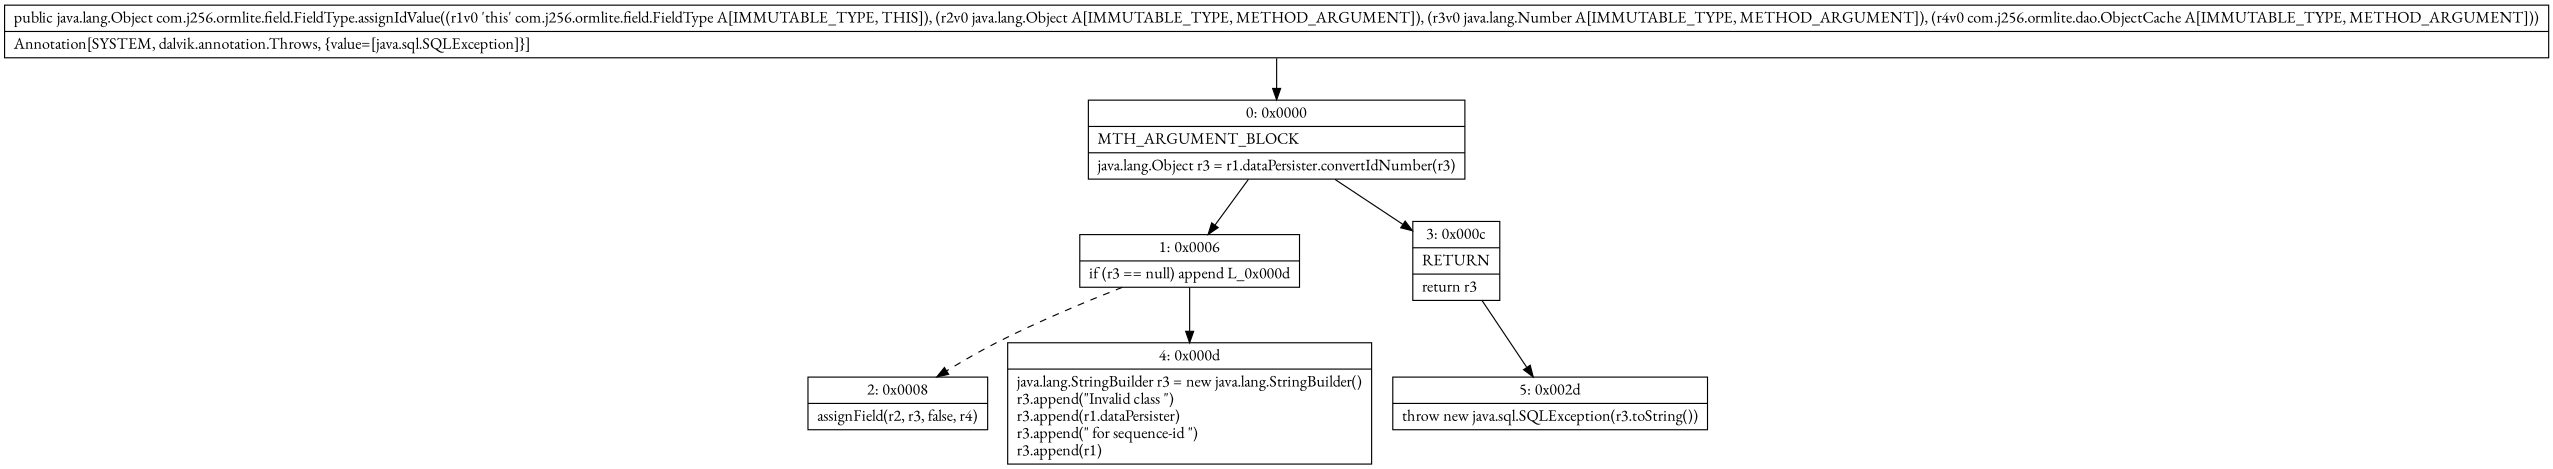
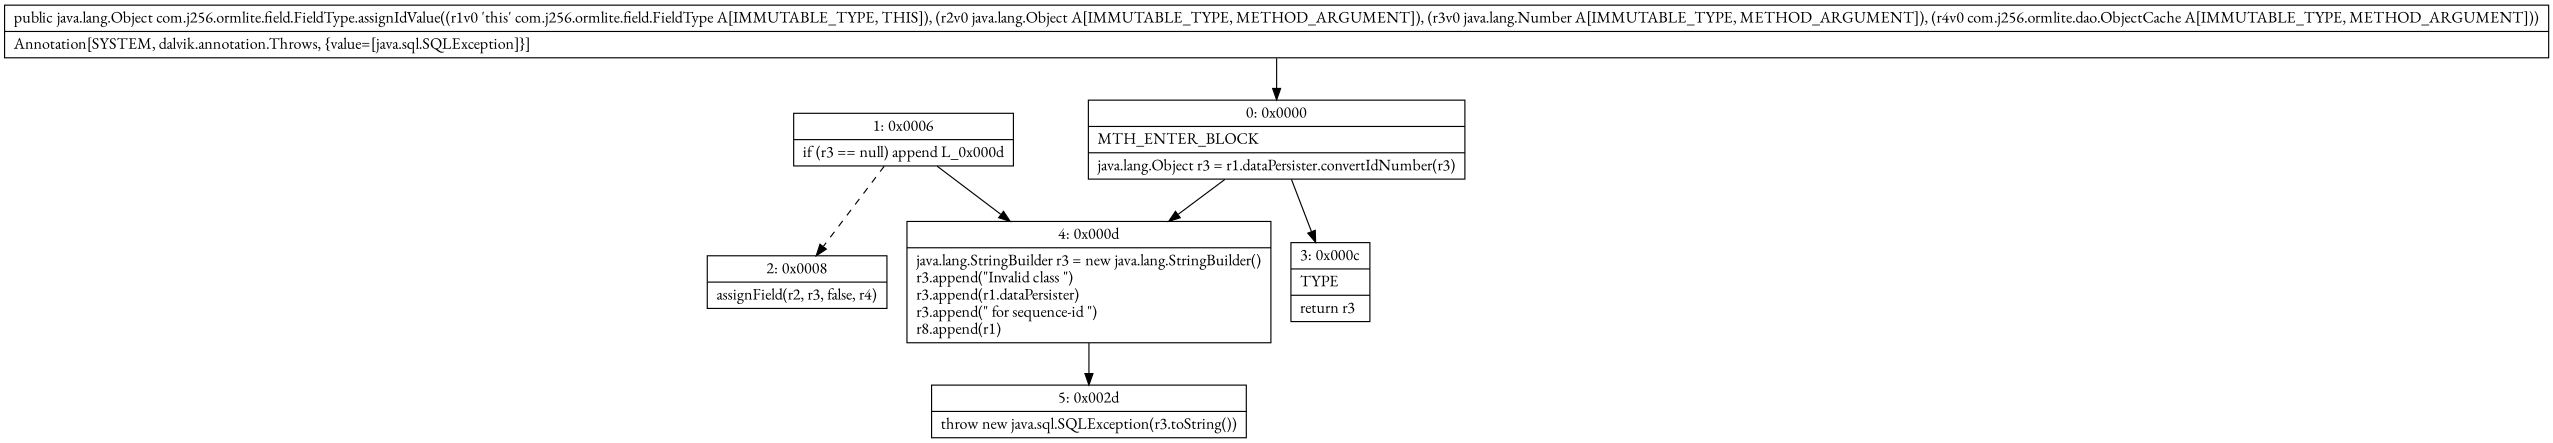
(1199, 139) -> (1179, 139)
(1232, 202) -> (1201, 197)
(1456, 260) -> (1320, 282)
(1504, 334) -> (1089, 358)
(1060, 450) -> (959, 329)
